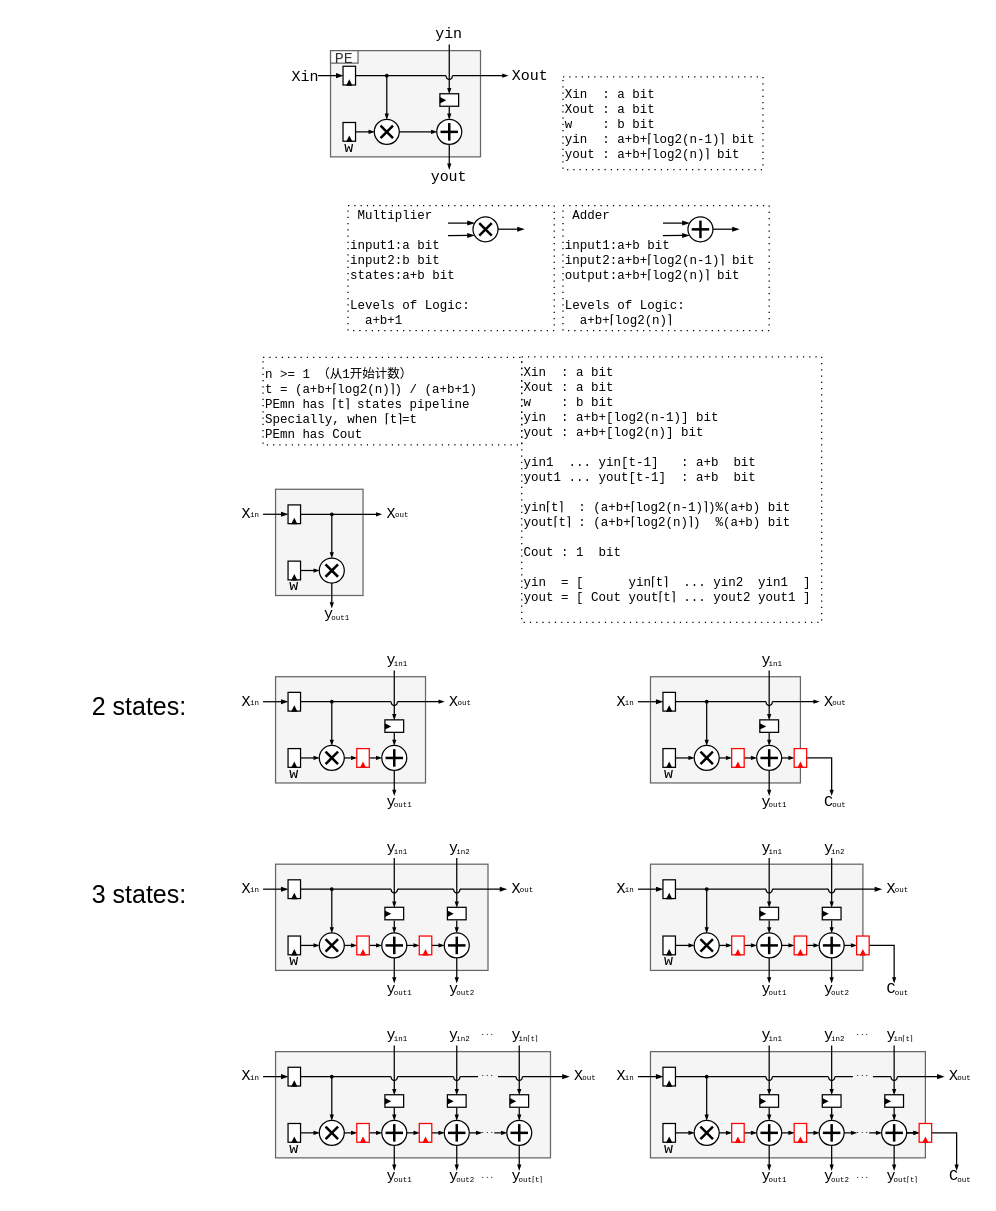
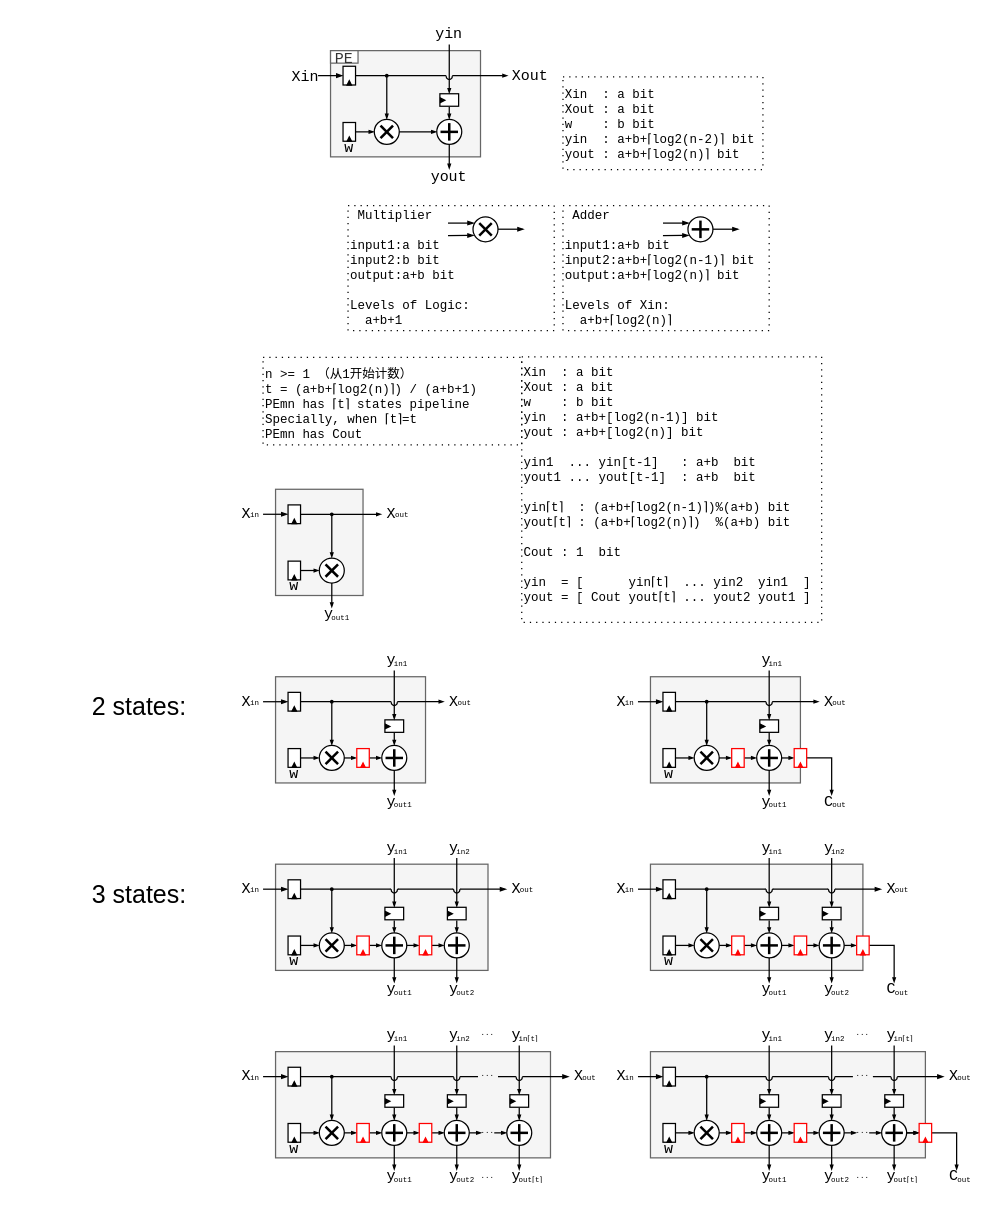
(602, 93) -> (602, 93)
(379, 215) -> (379, 215)
(583, 215) -> (583, 215)
